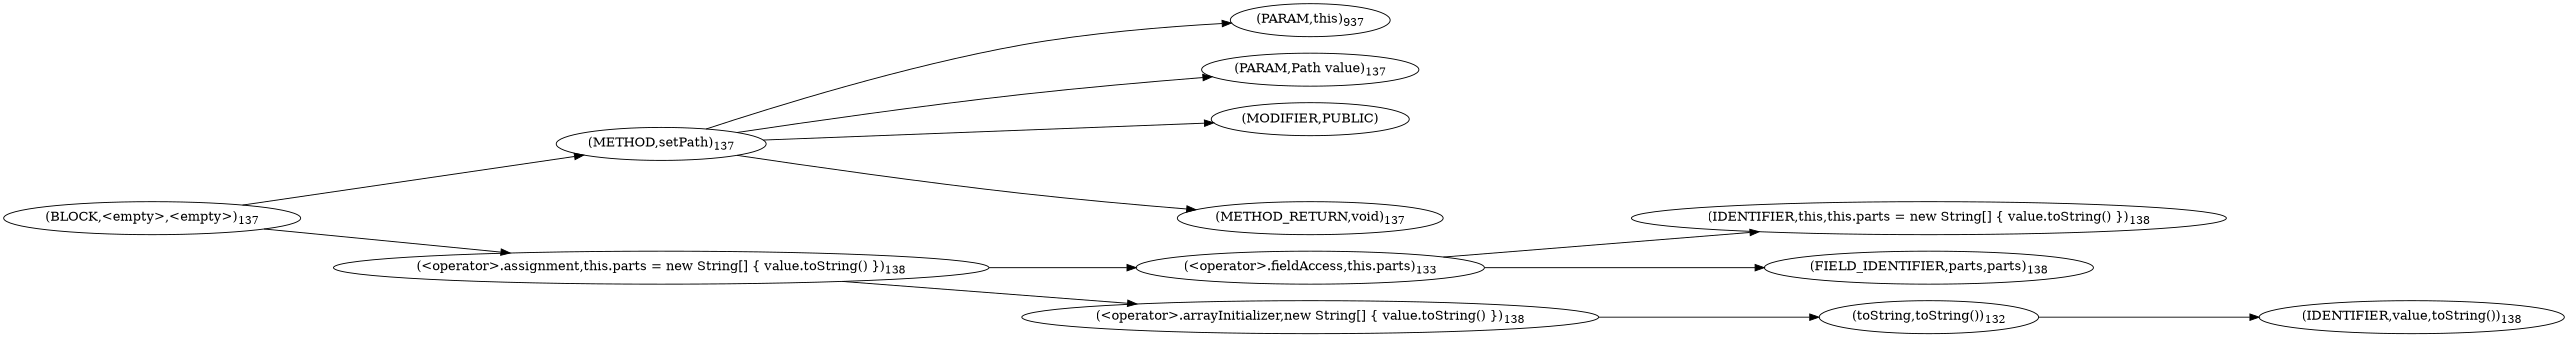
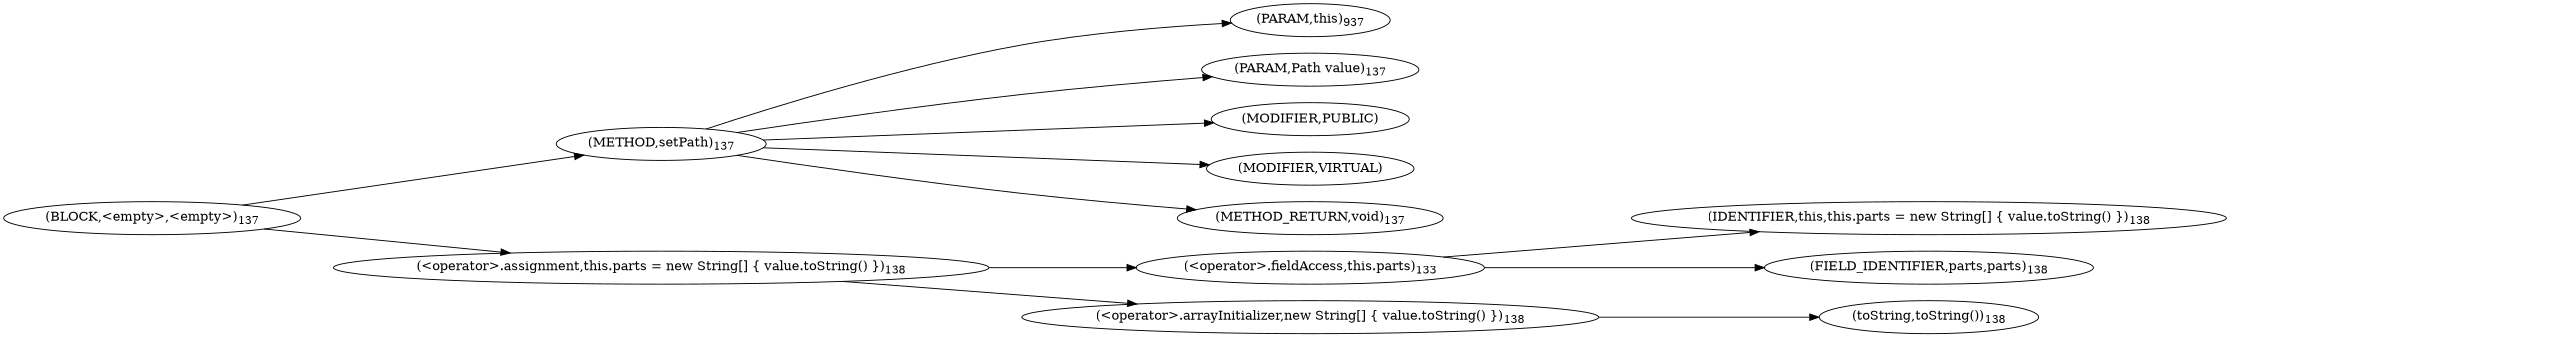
none -> (1310, 169)
(1995, 316) -> (1995, 316)
(2412, 317) -> none
